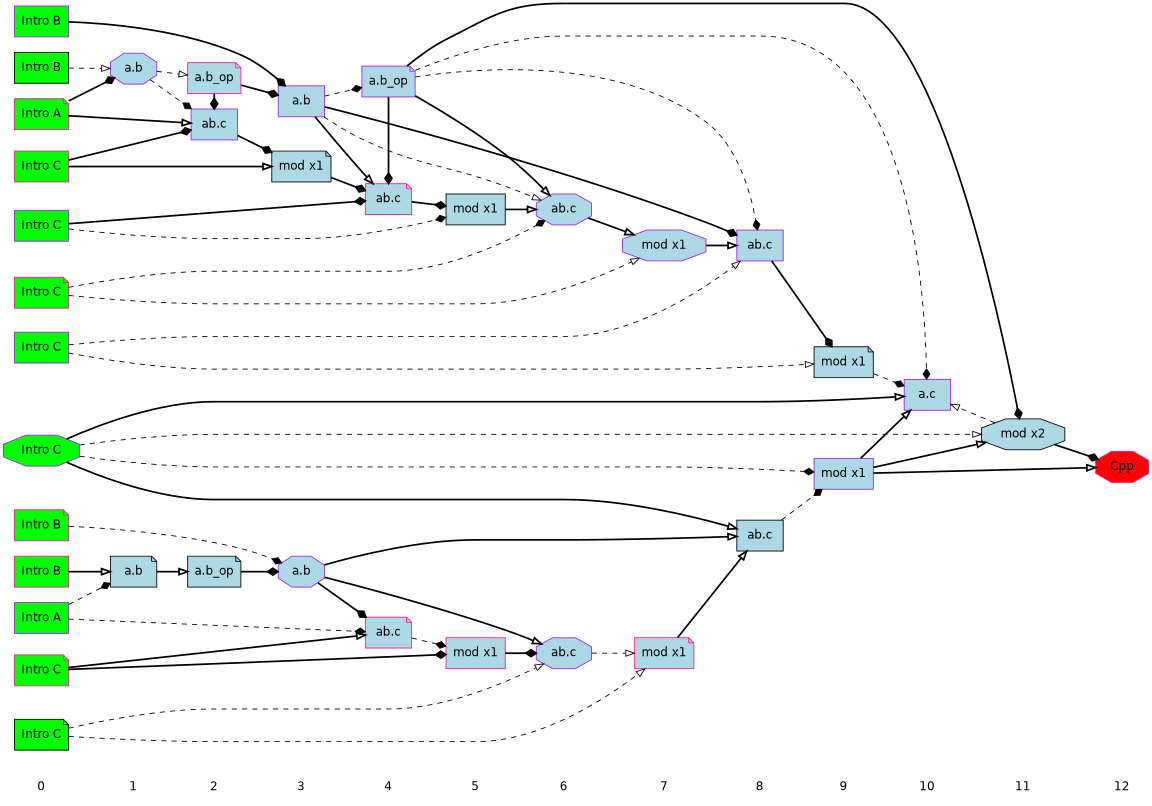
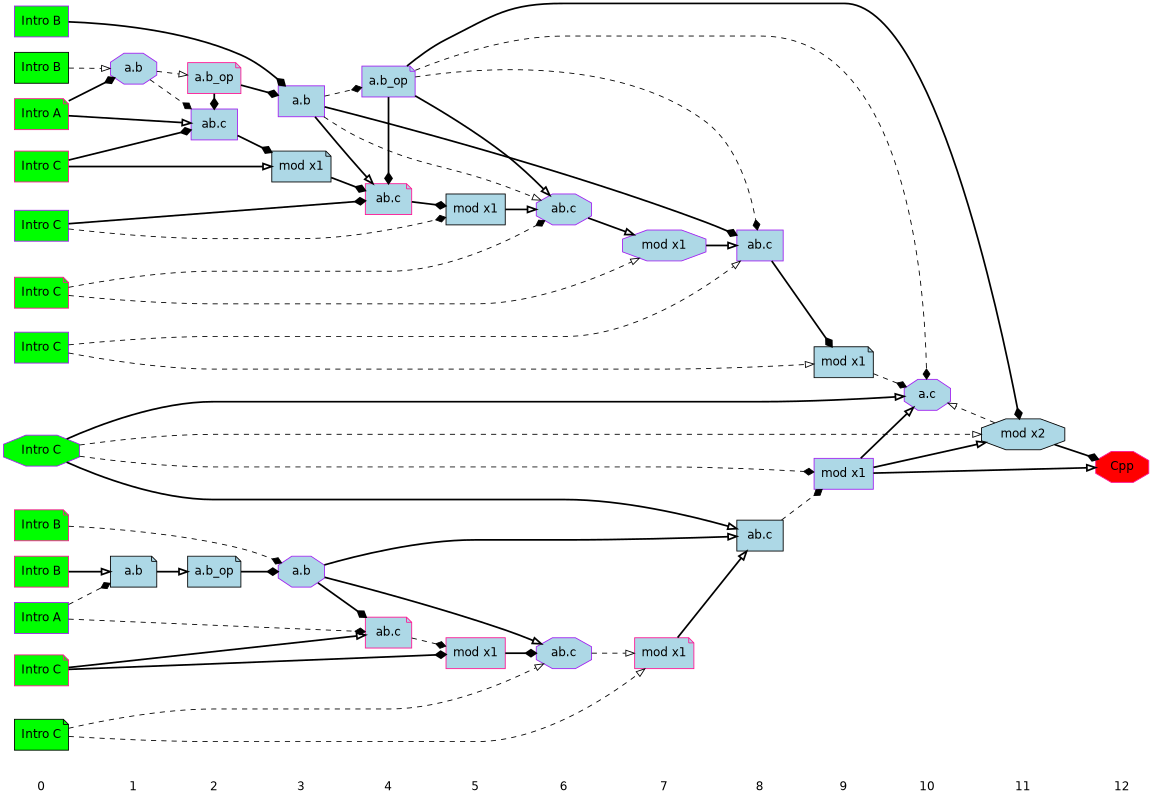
(927, 395) -> (927, 395)
